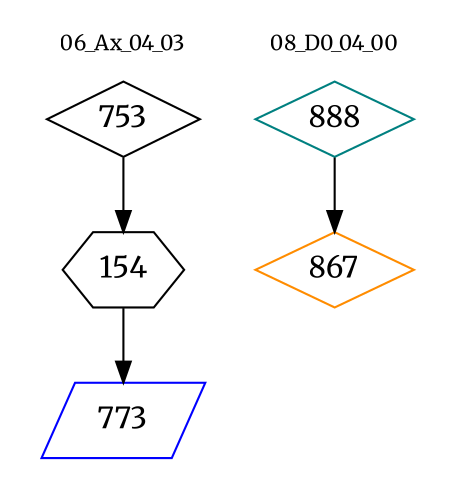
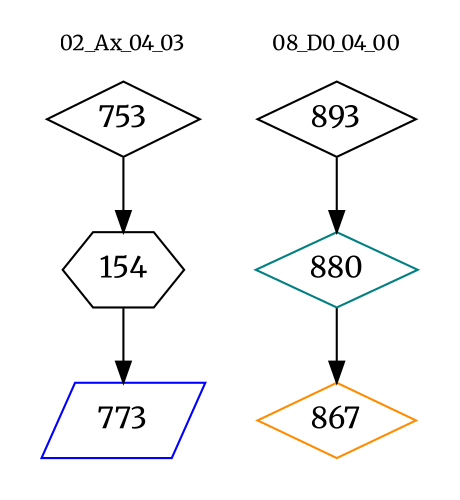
(123, 45) -> (123, 45)
(335, 119) -> (337, 270)
none -> (337, 119)
